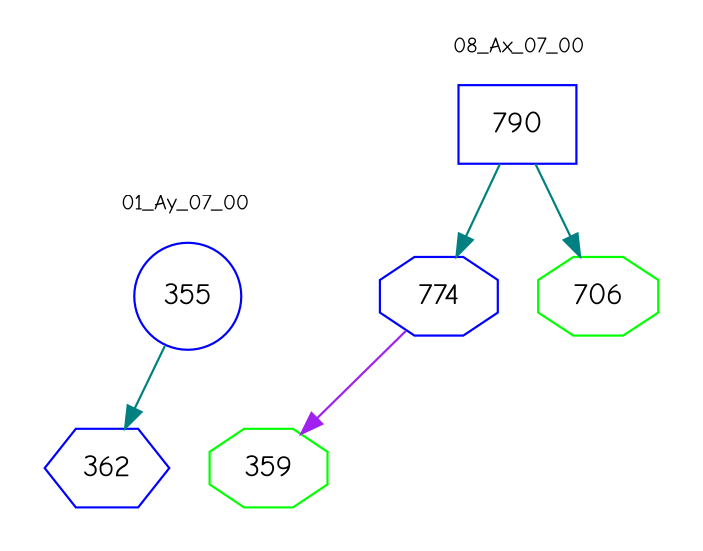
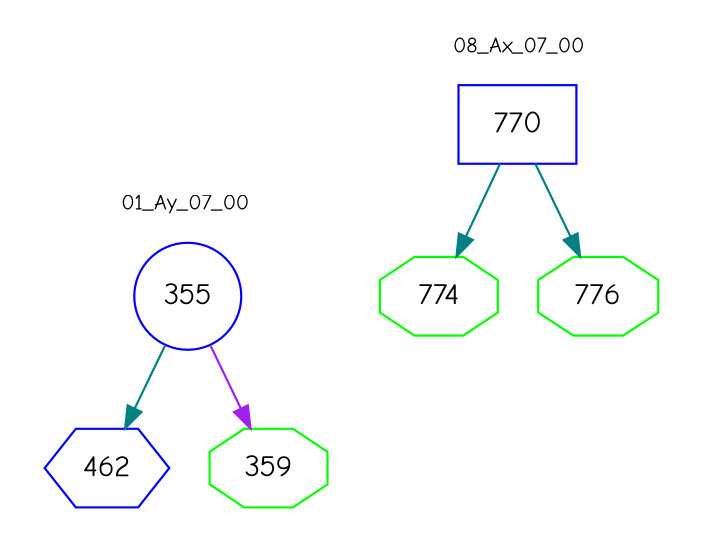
(517, 124) -> (517, 124)
(439, 296) -> (439, 296)
(598, 296) -> (598, 296)
(362, 374) -> (226, 377)
(107, 468) -> (107, 468)
